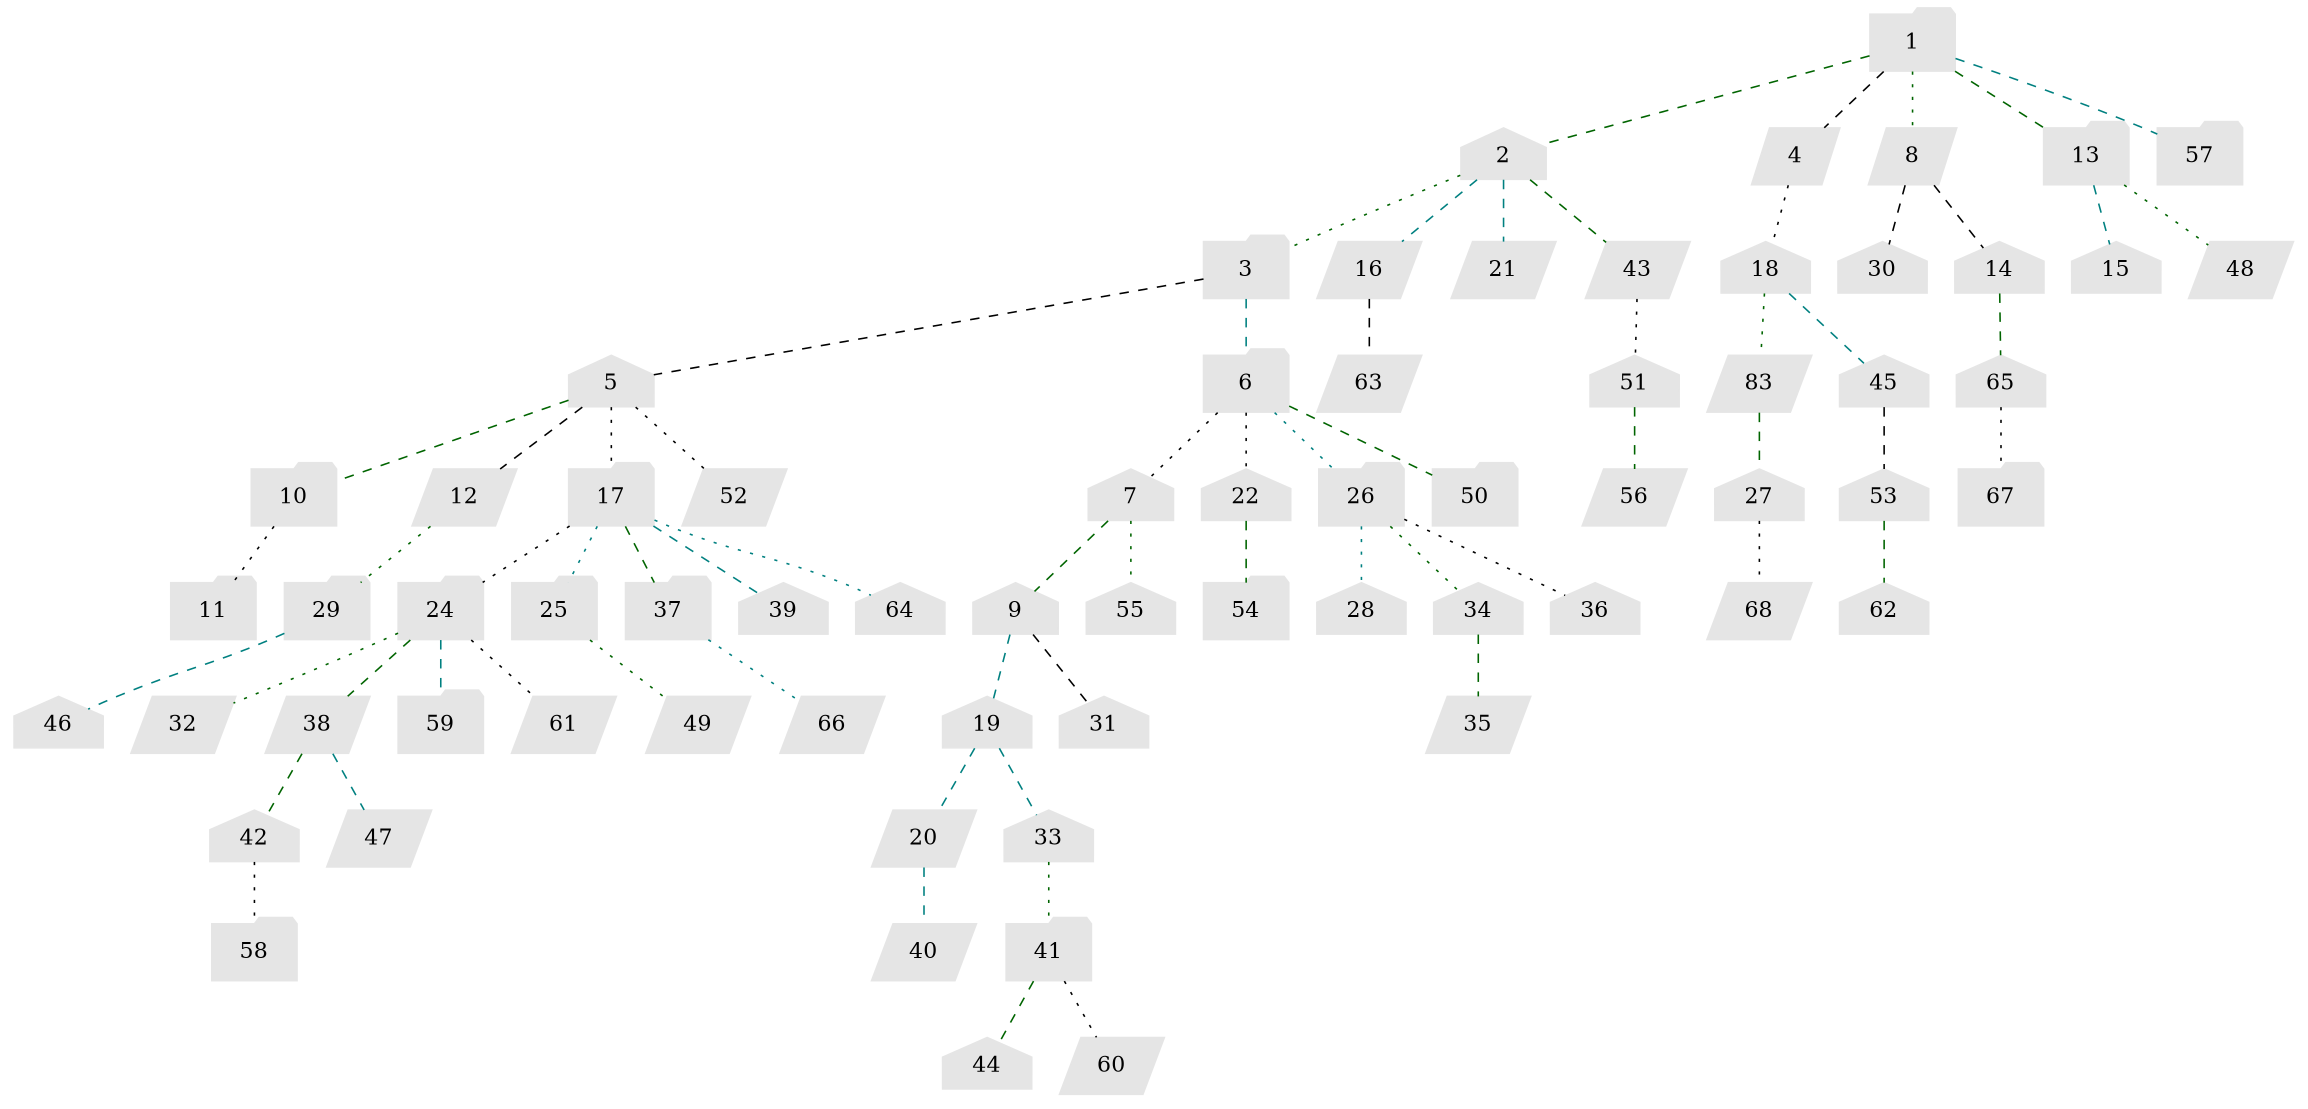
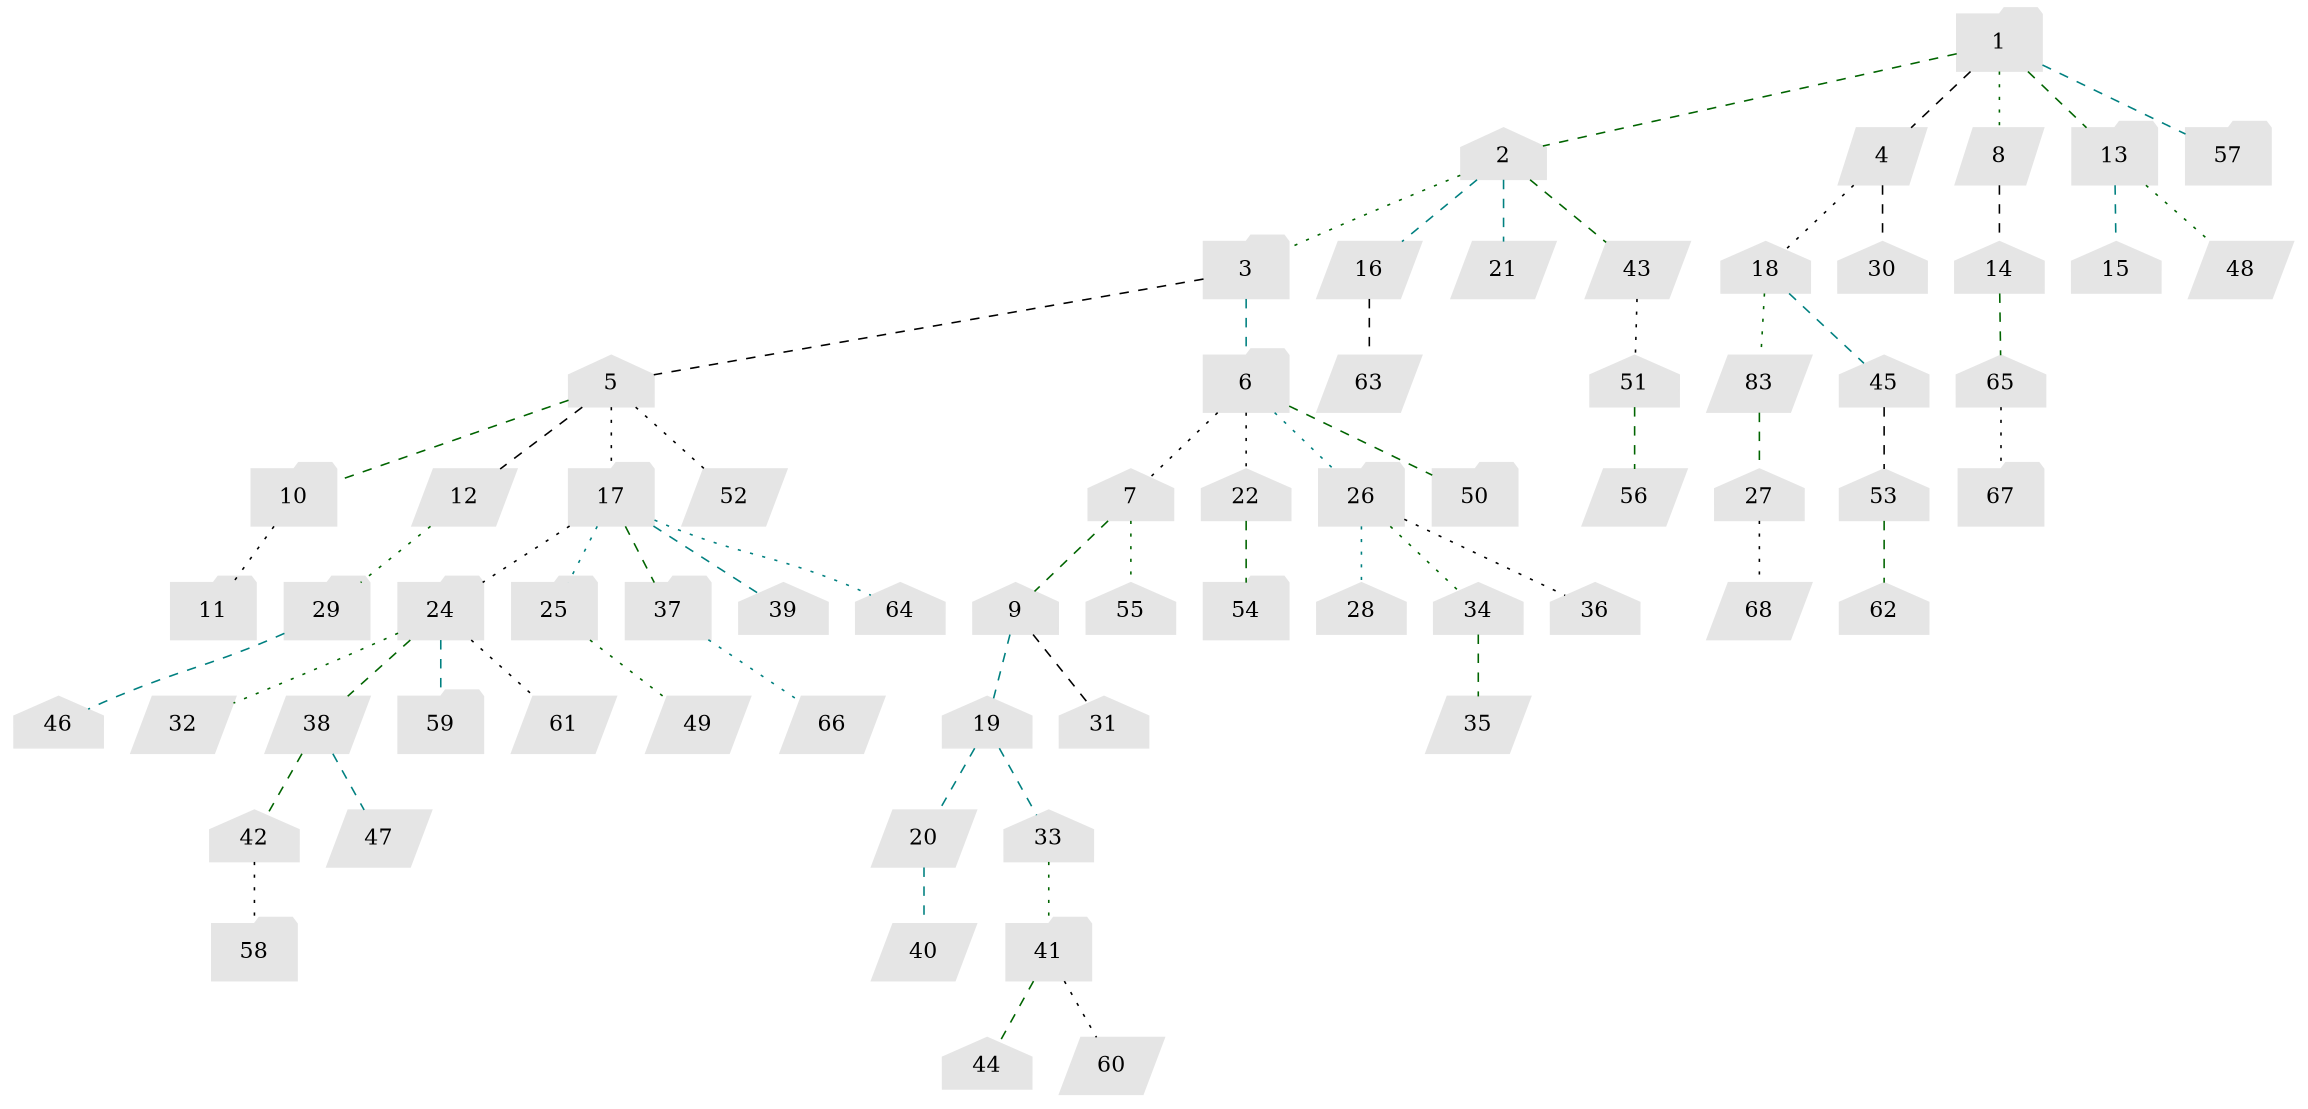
(1897, 215) -> (1883, 213)
